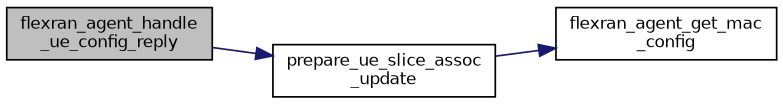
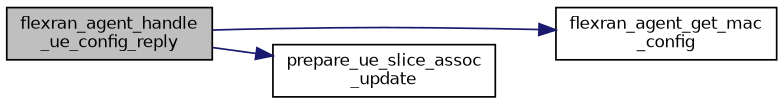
(517, 53) -> (376, 28)
